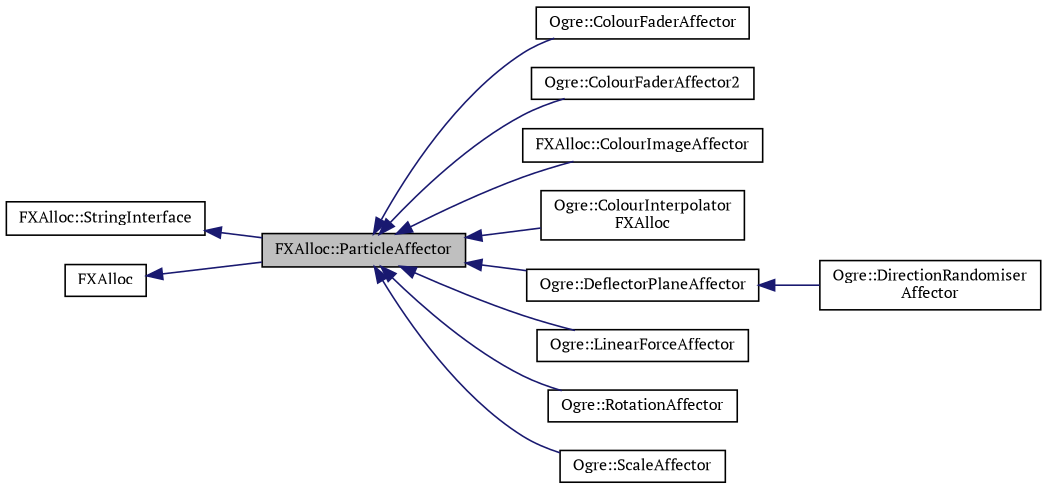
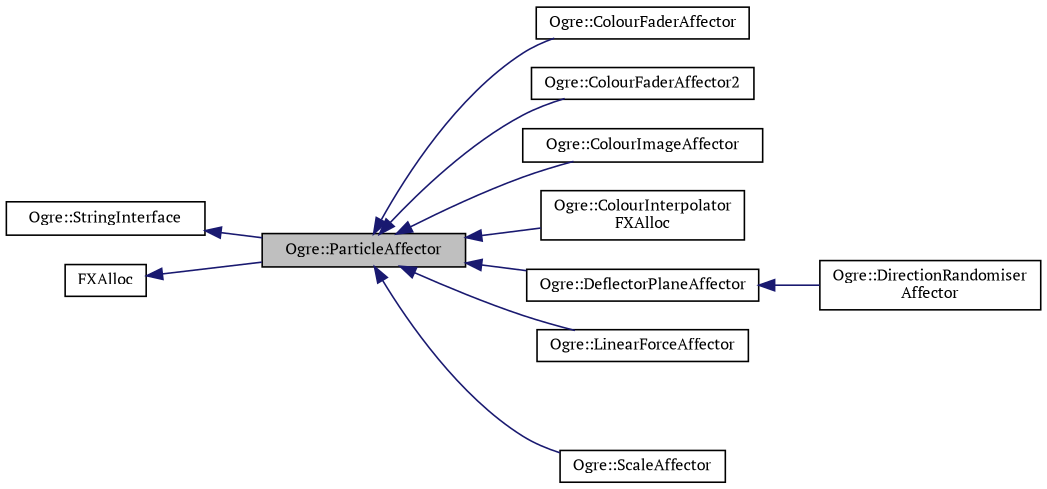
(643, 145) -> (643, 145)
(106, 218) -> (106, 218)
(364, 250) -> (364, 250)
(643, 406) -> none
